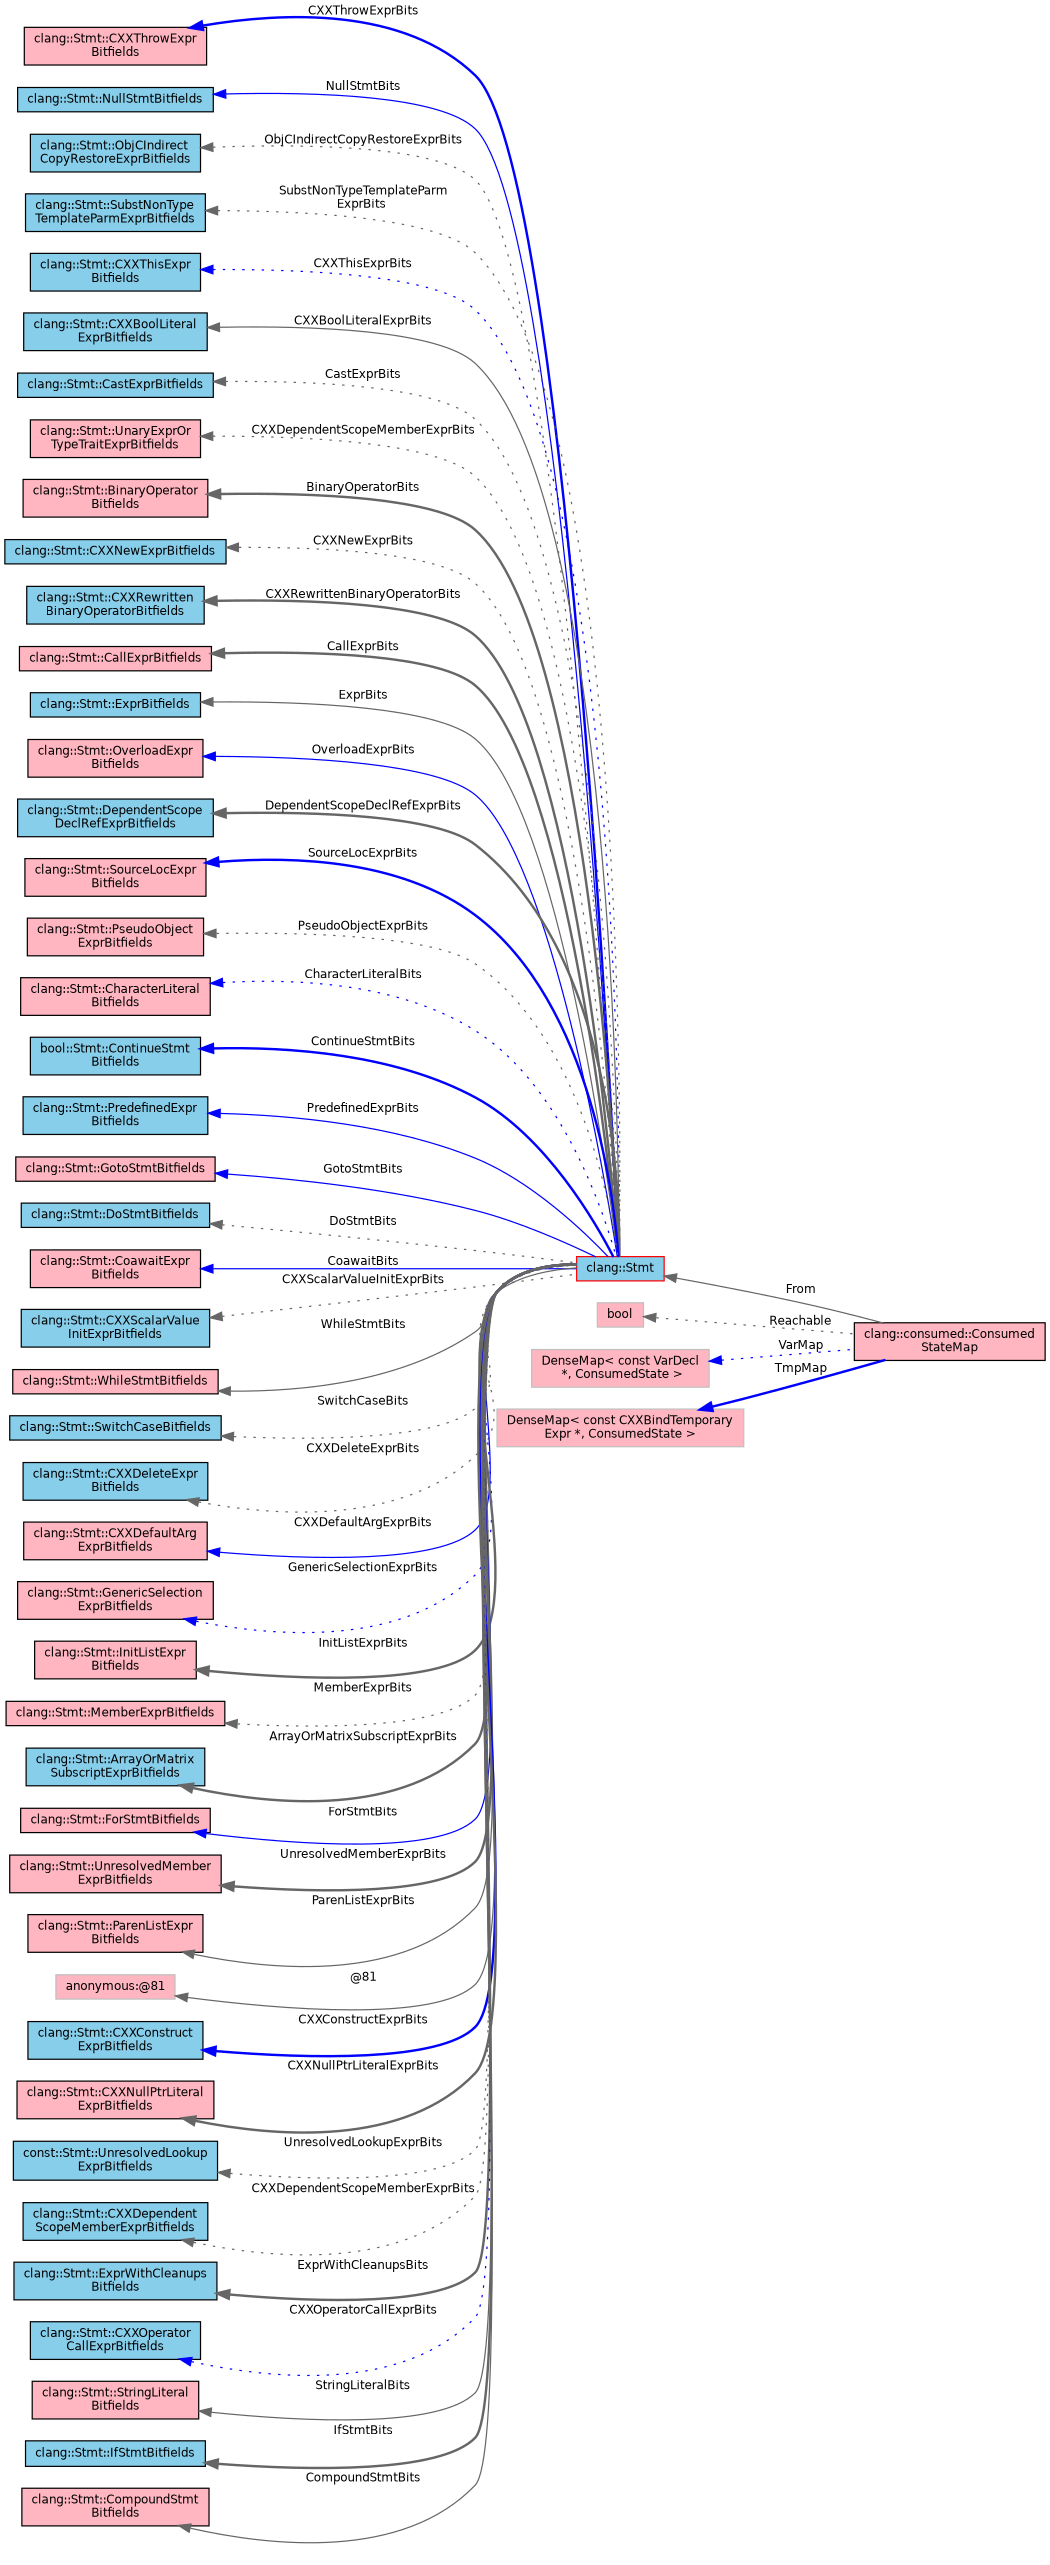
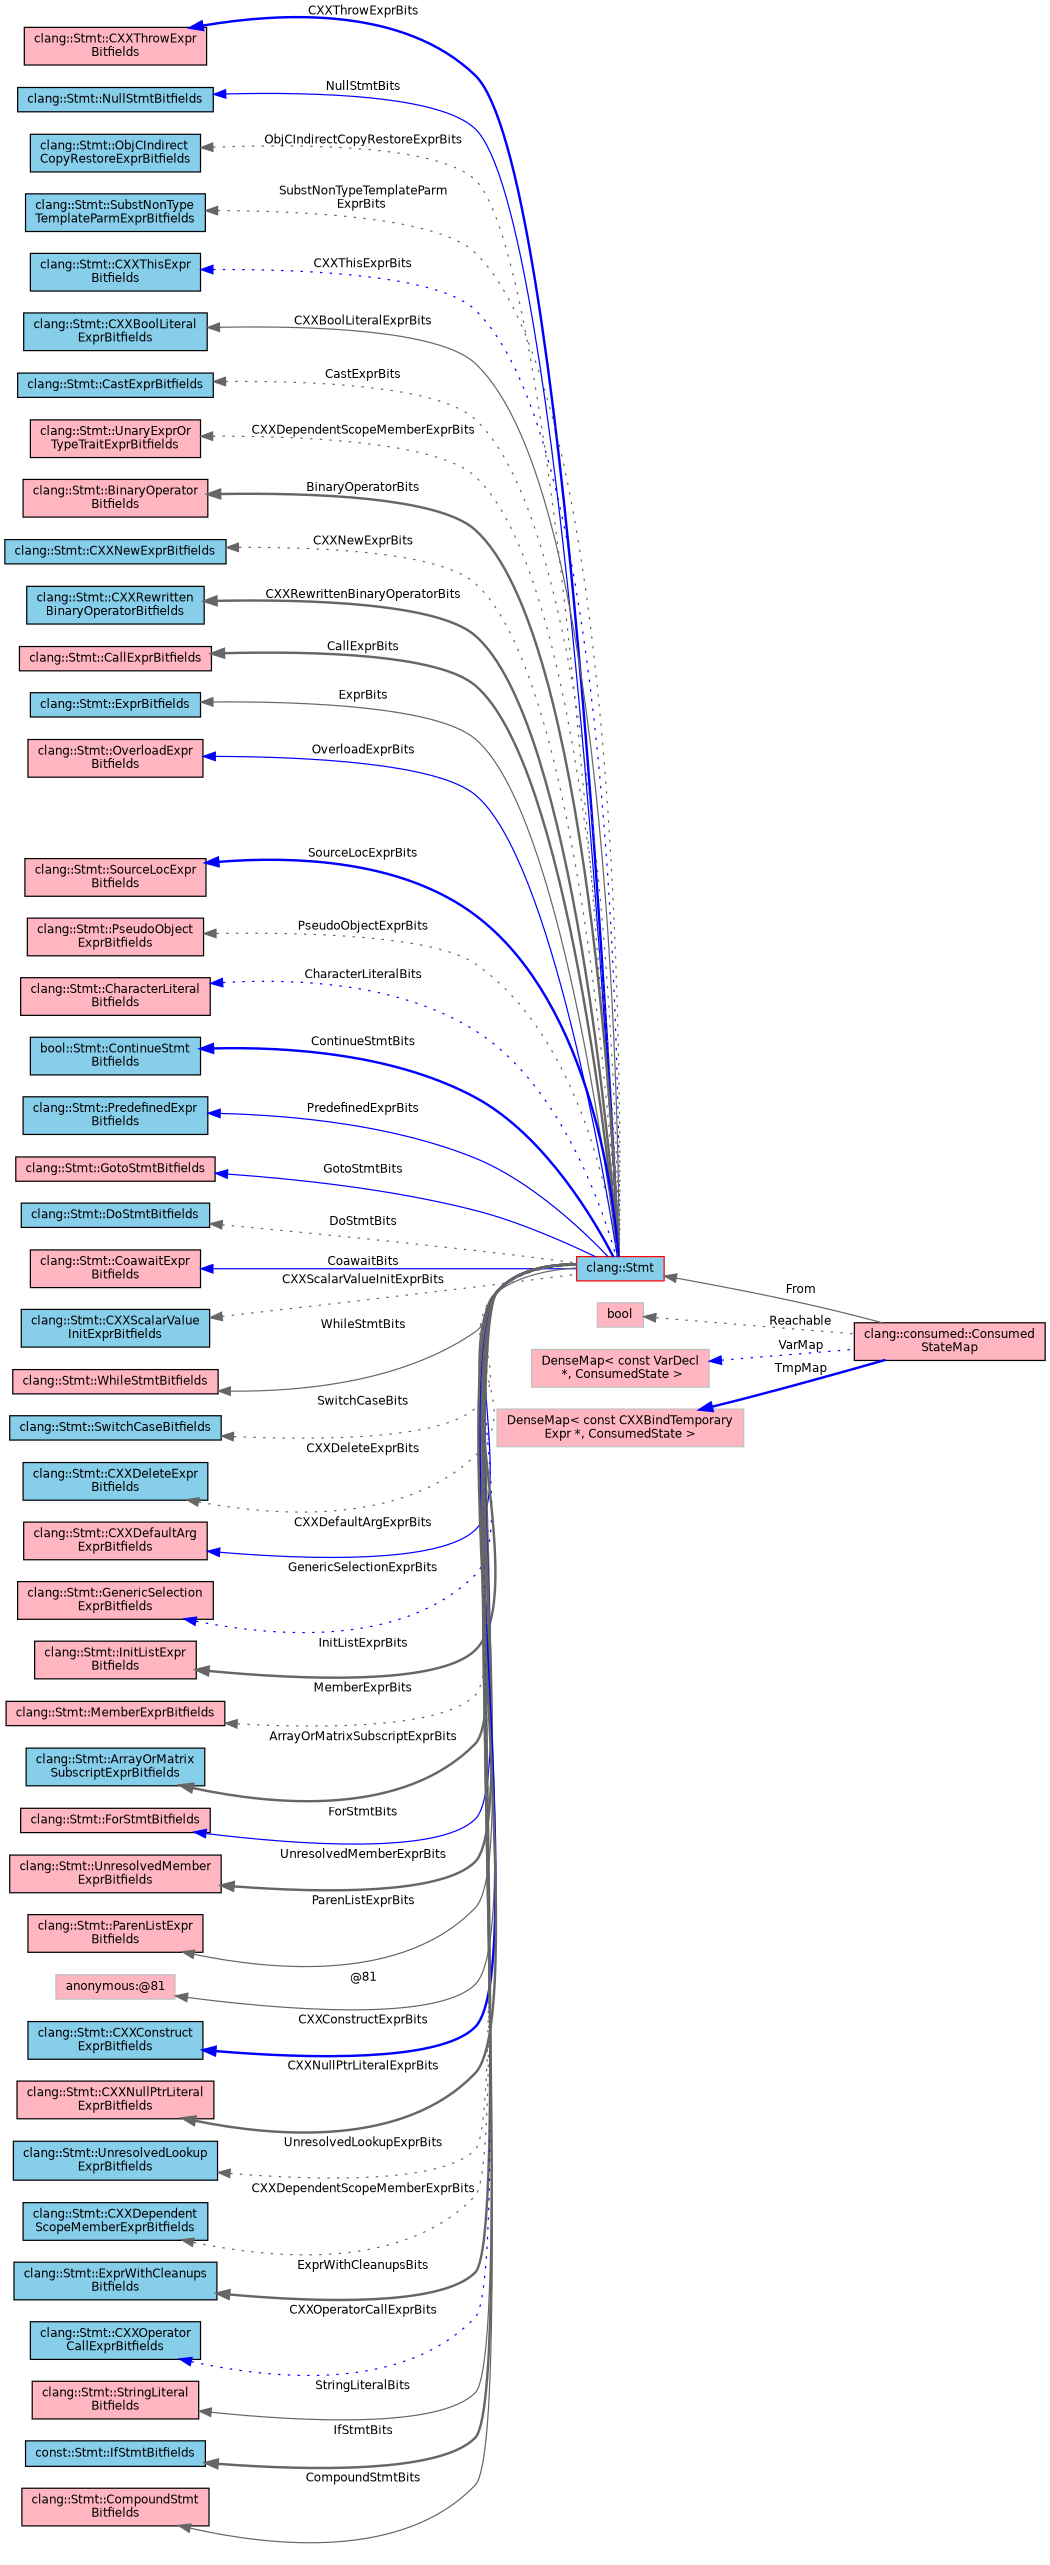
(115, 818) -> none
(115, 2161) -> (115, 2161)
(115, 2454) -> (115, 2454)
